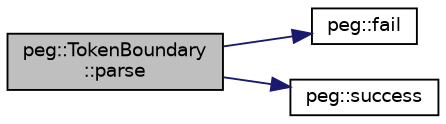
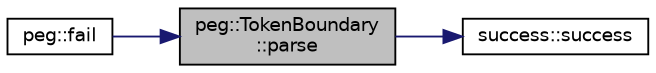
(258, 41) -> (136, 37)
(364, 97) -> (556, 37)
